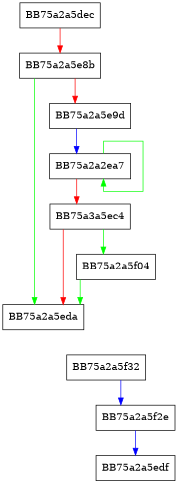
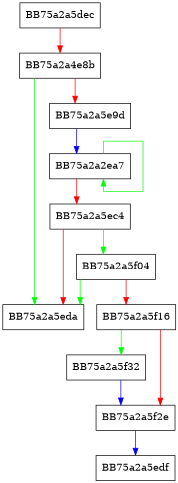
(60, 66) -> (60, 66)
(90, 217) -> (90, 217)
none -> (136, 317)
